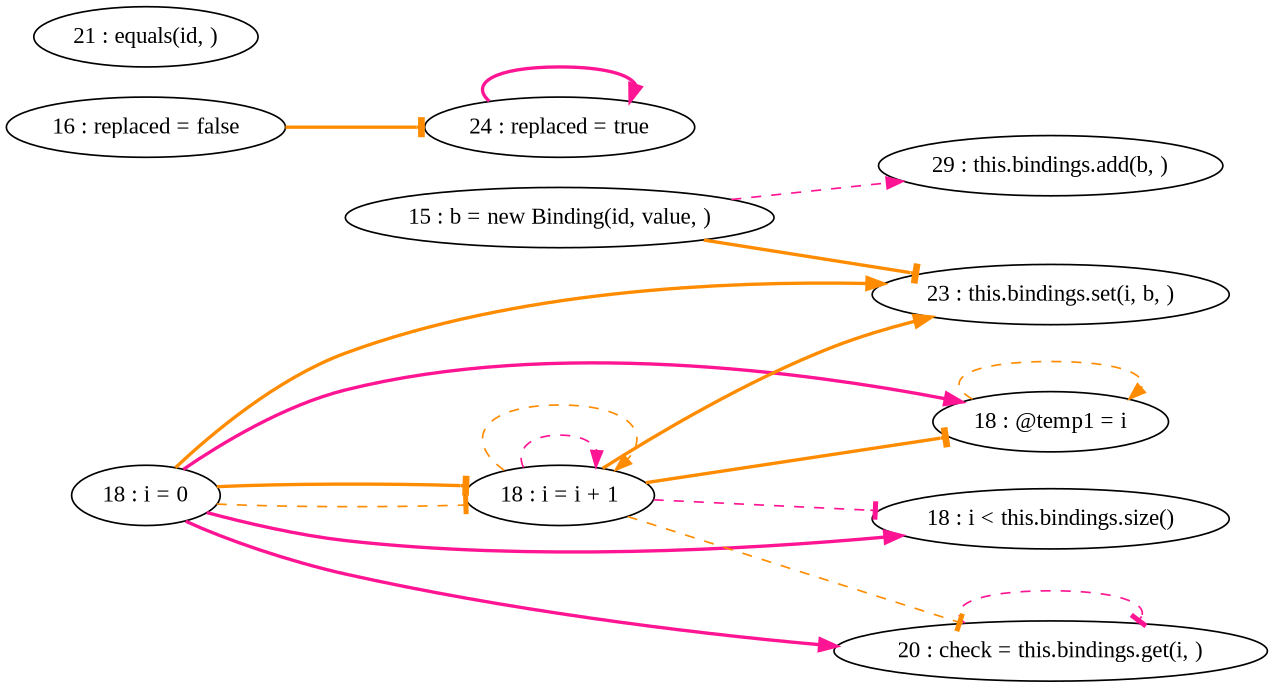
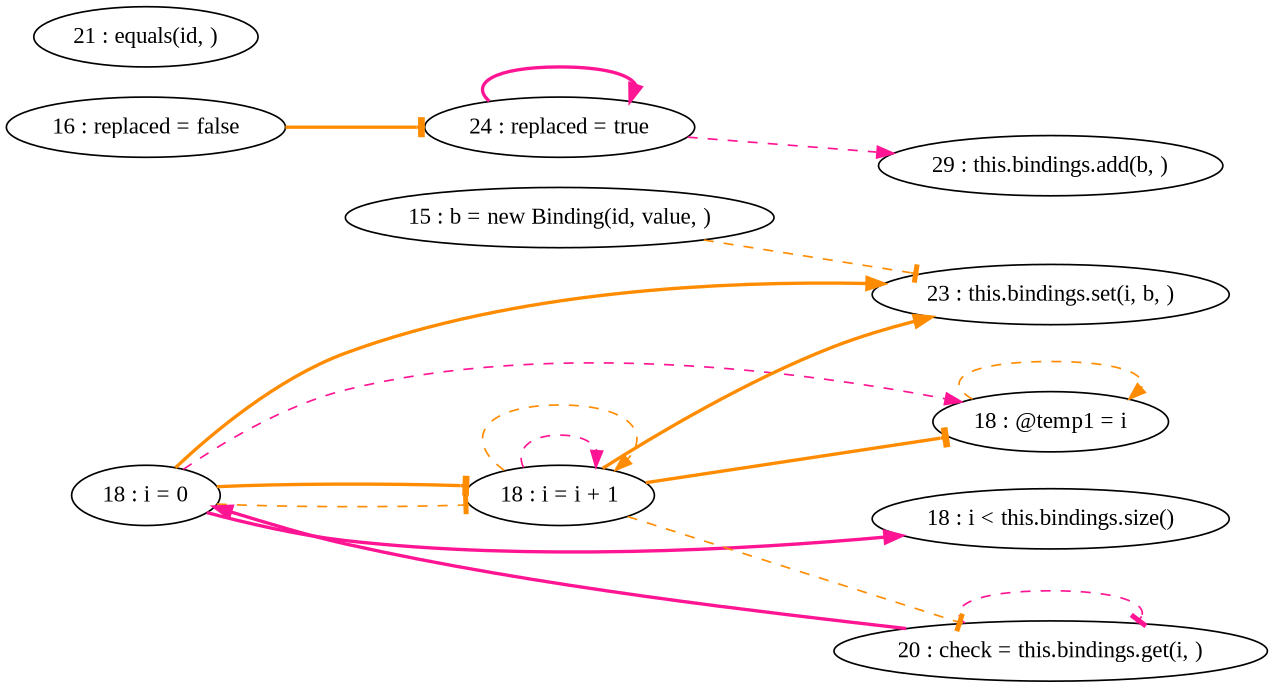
(809, 191) -> (782, 145)
(807, 256) -> (807, 256)
(555, 364) -> (555, 364)
(762, 505) -> none
(498, 604) -> (566, 585)
